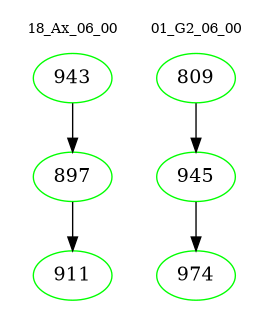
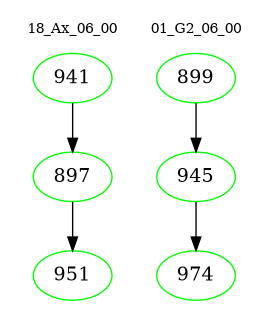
(73, 78) -> (73, 78)
(196, 78) -> (196, 78)
(73, 276) -> (73, 276)
